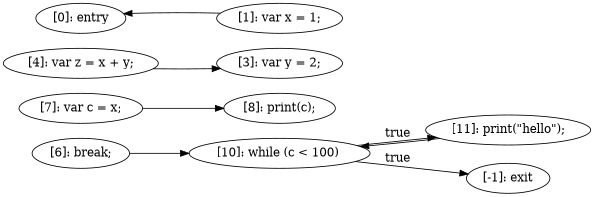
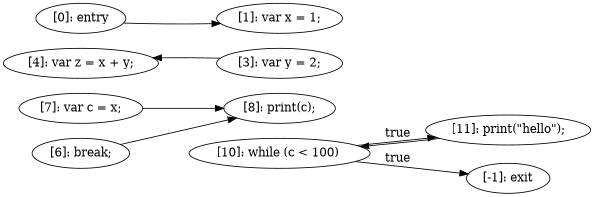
(176, 13) -> (168, 24)
(183, 69) -> (191, 58)
(155, 153) -> (174, 132)
